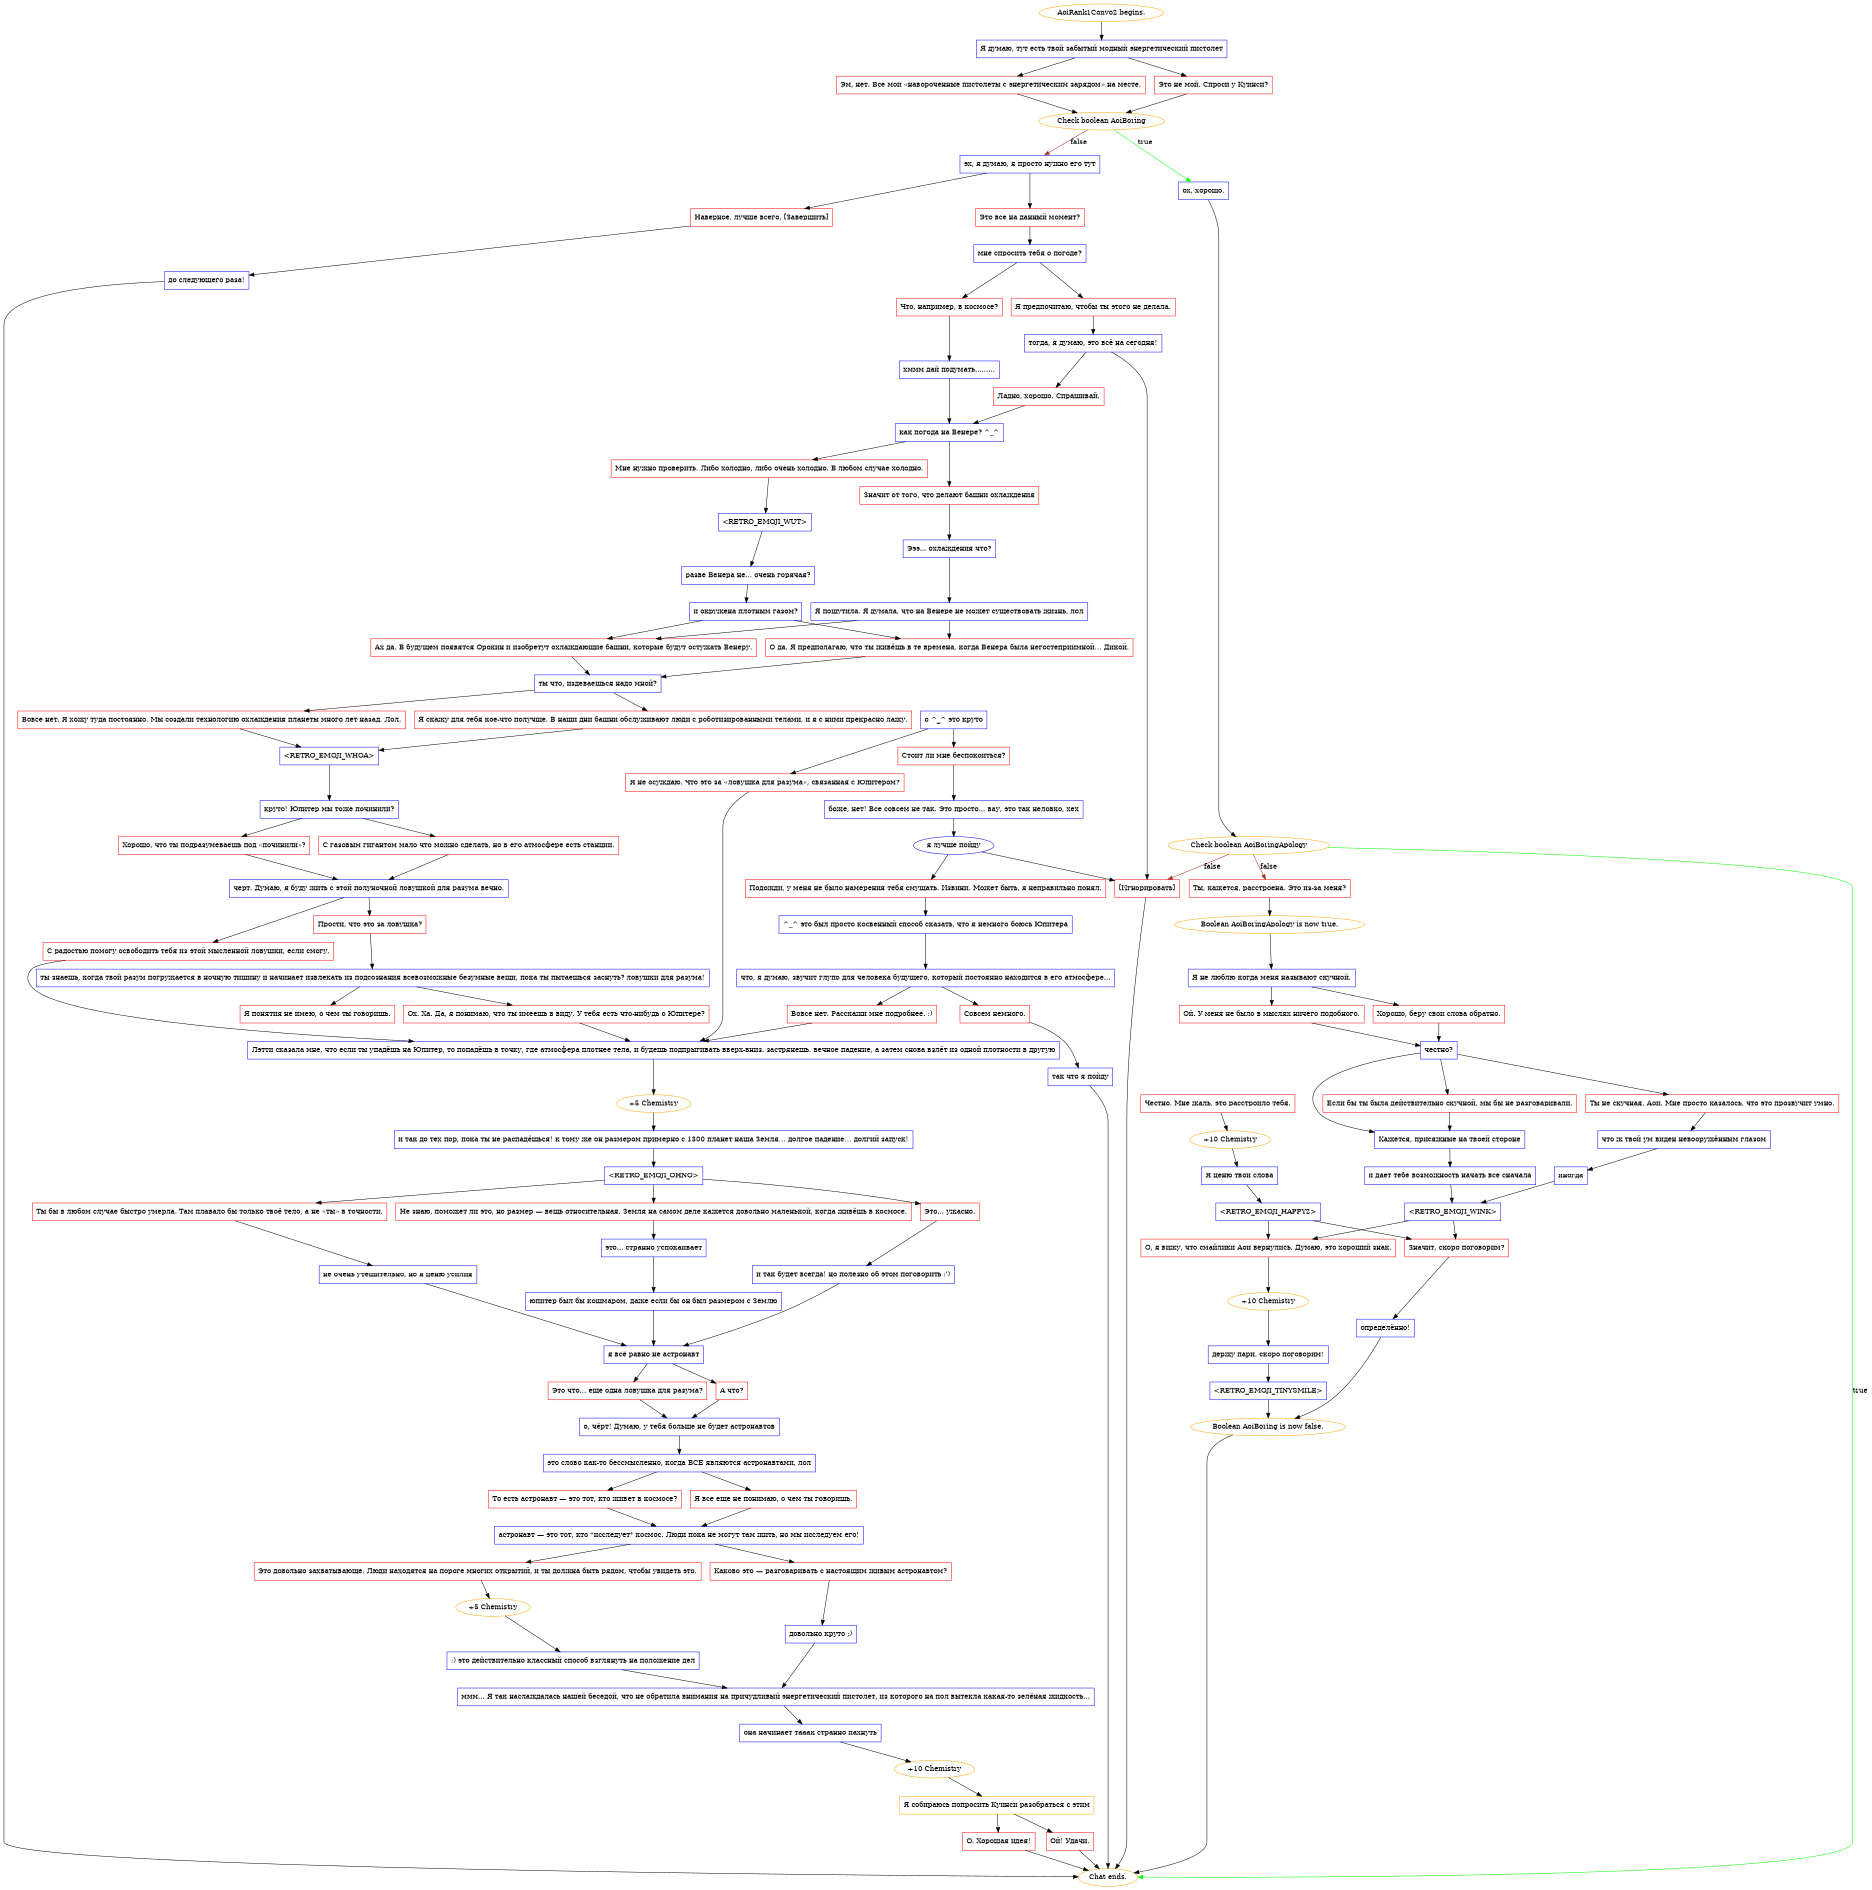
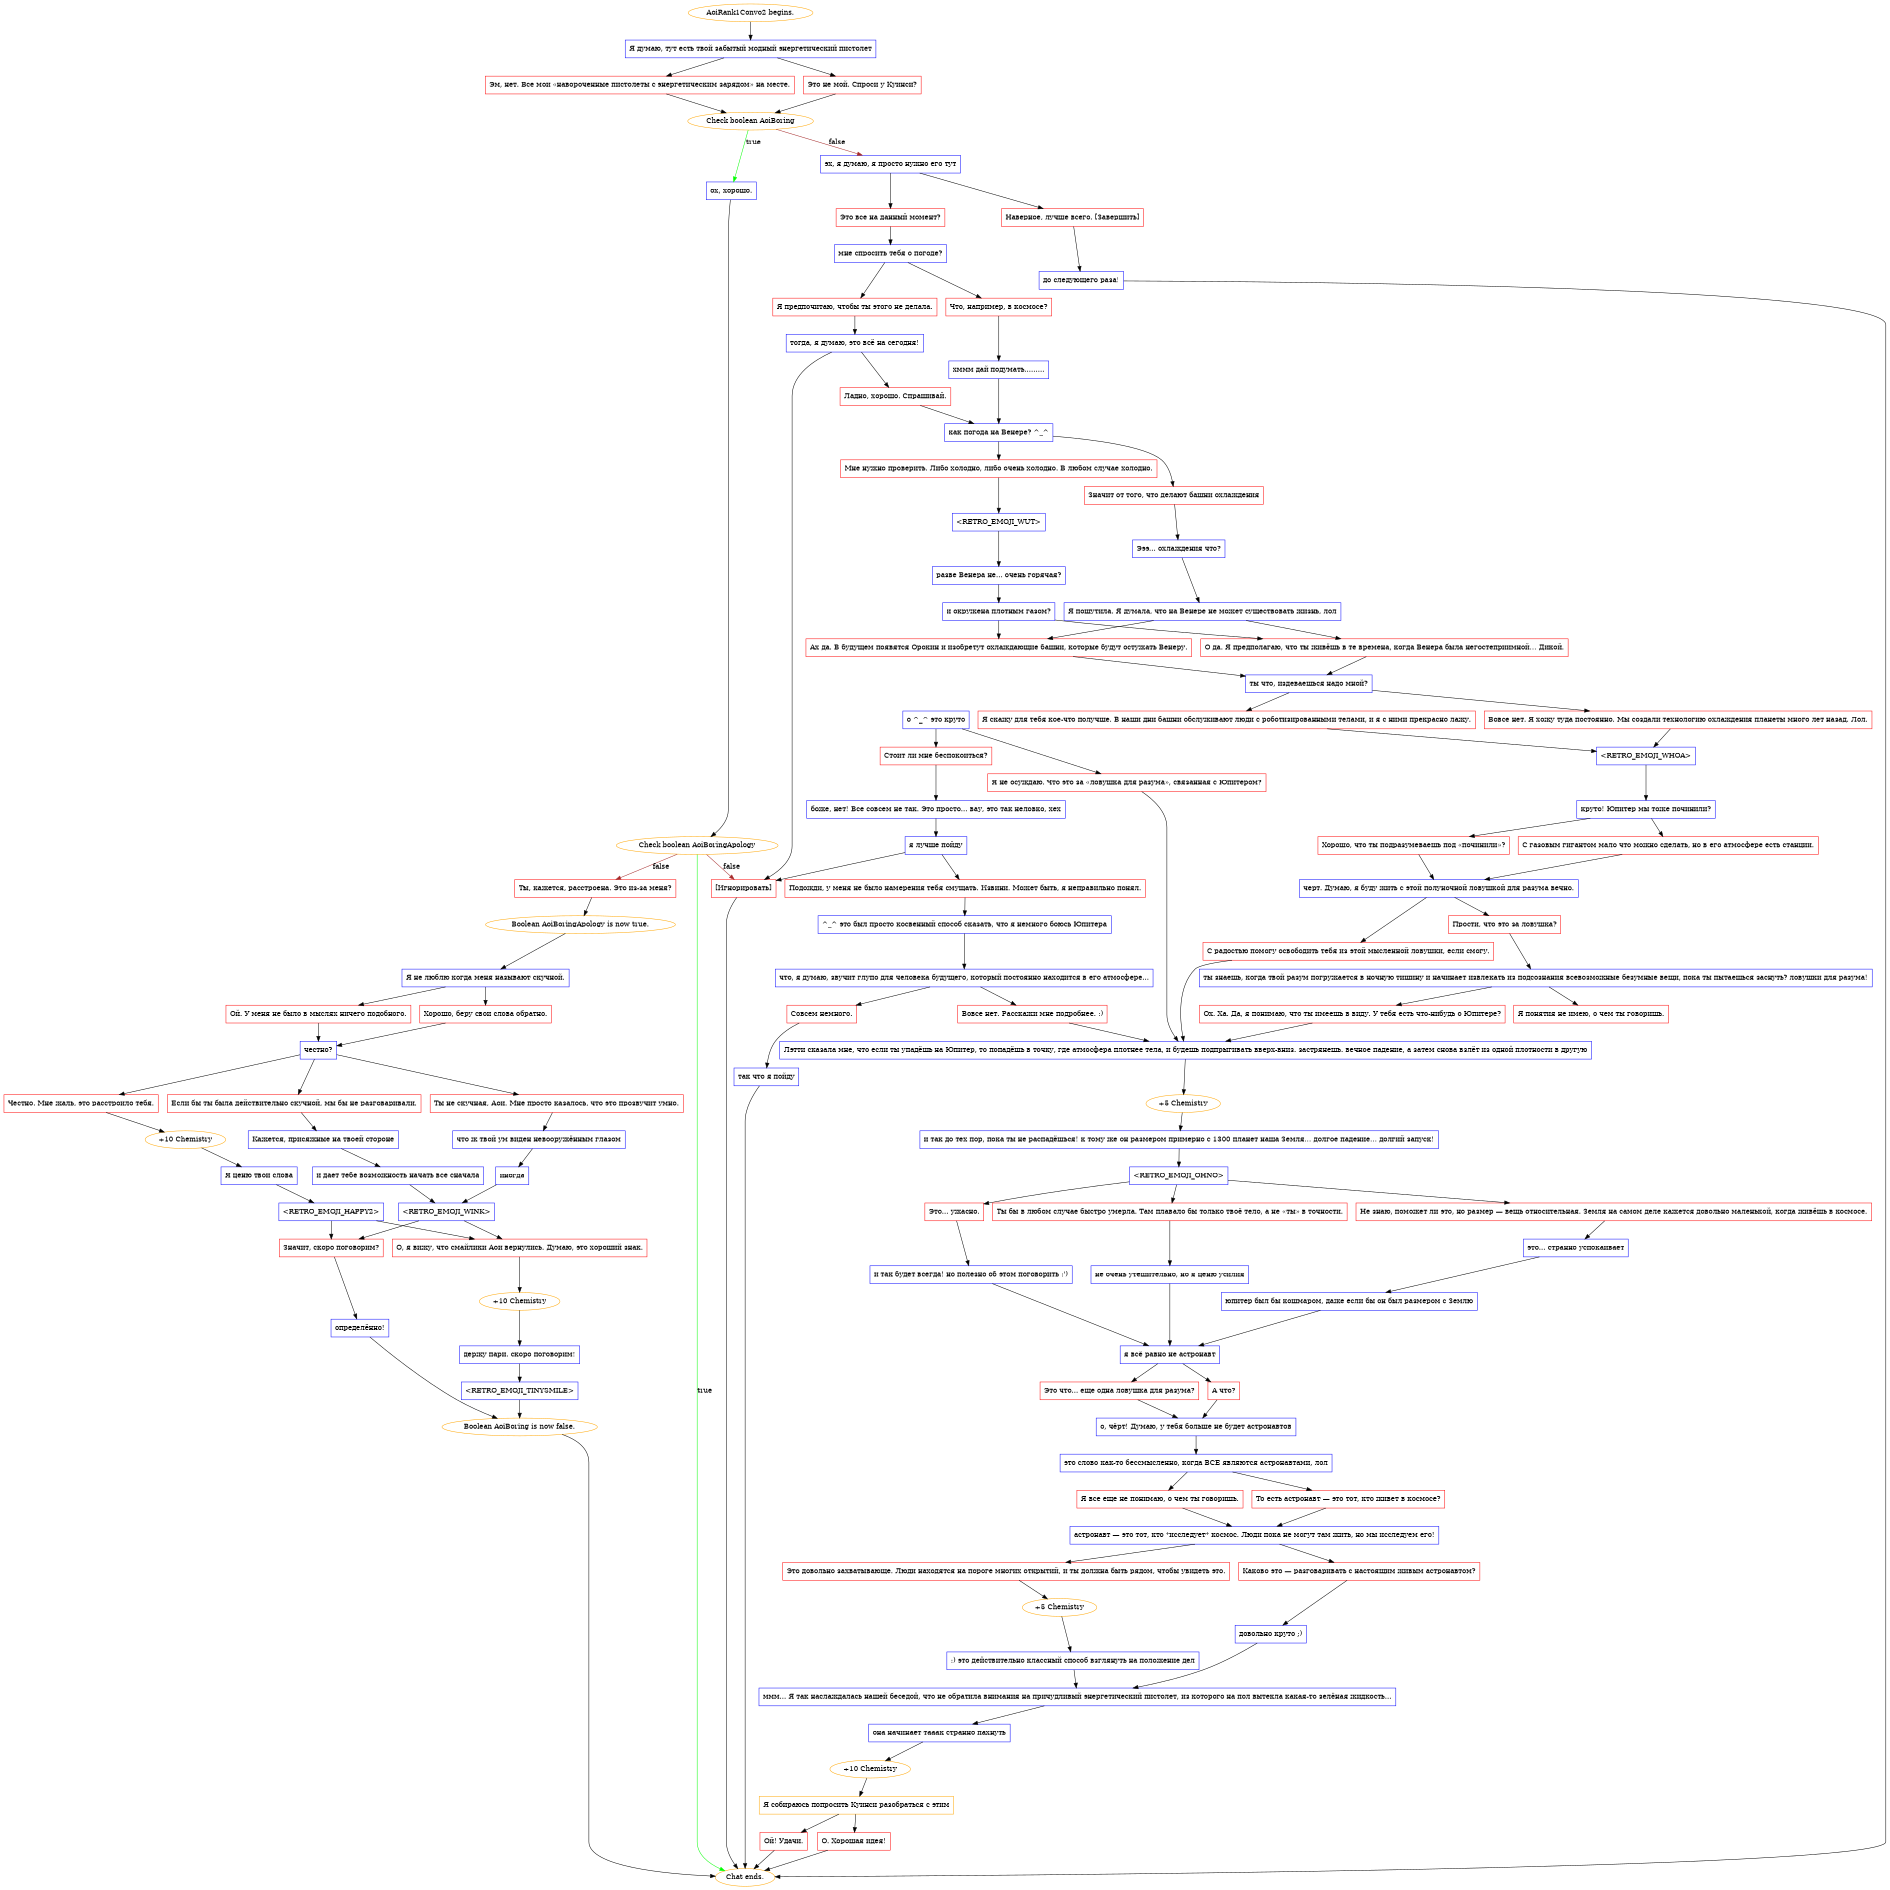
(954, 846) -> (936, 846)
(1328, 1079) -> (212, 1074)
